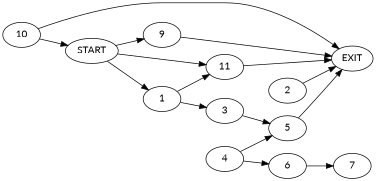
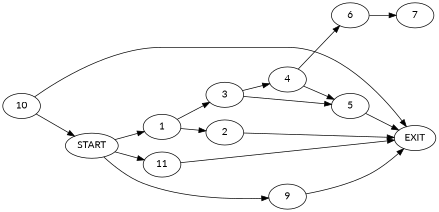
(190, 85) -> (190, 129)
none -> (253, 88)
